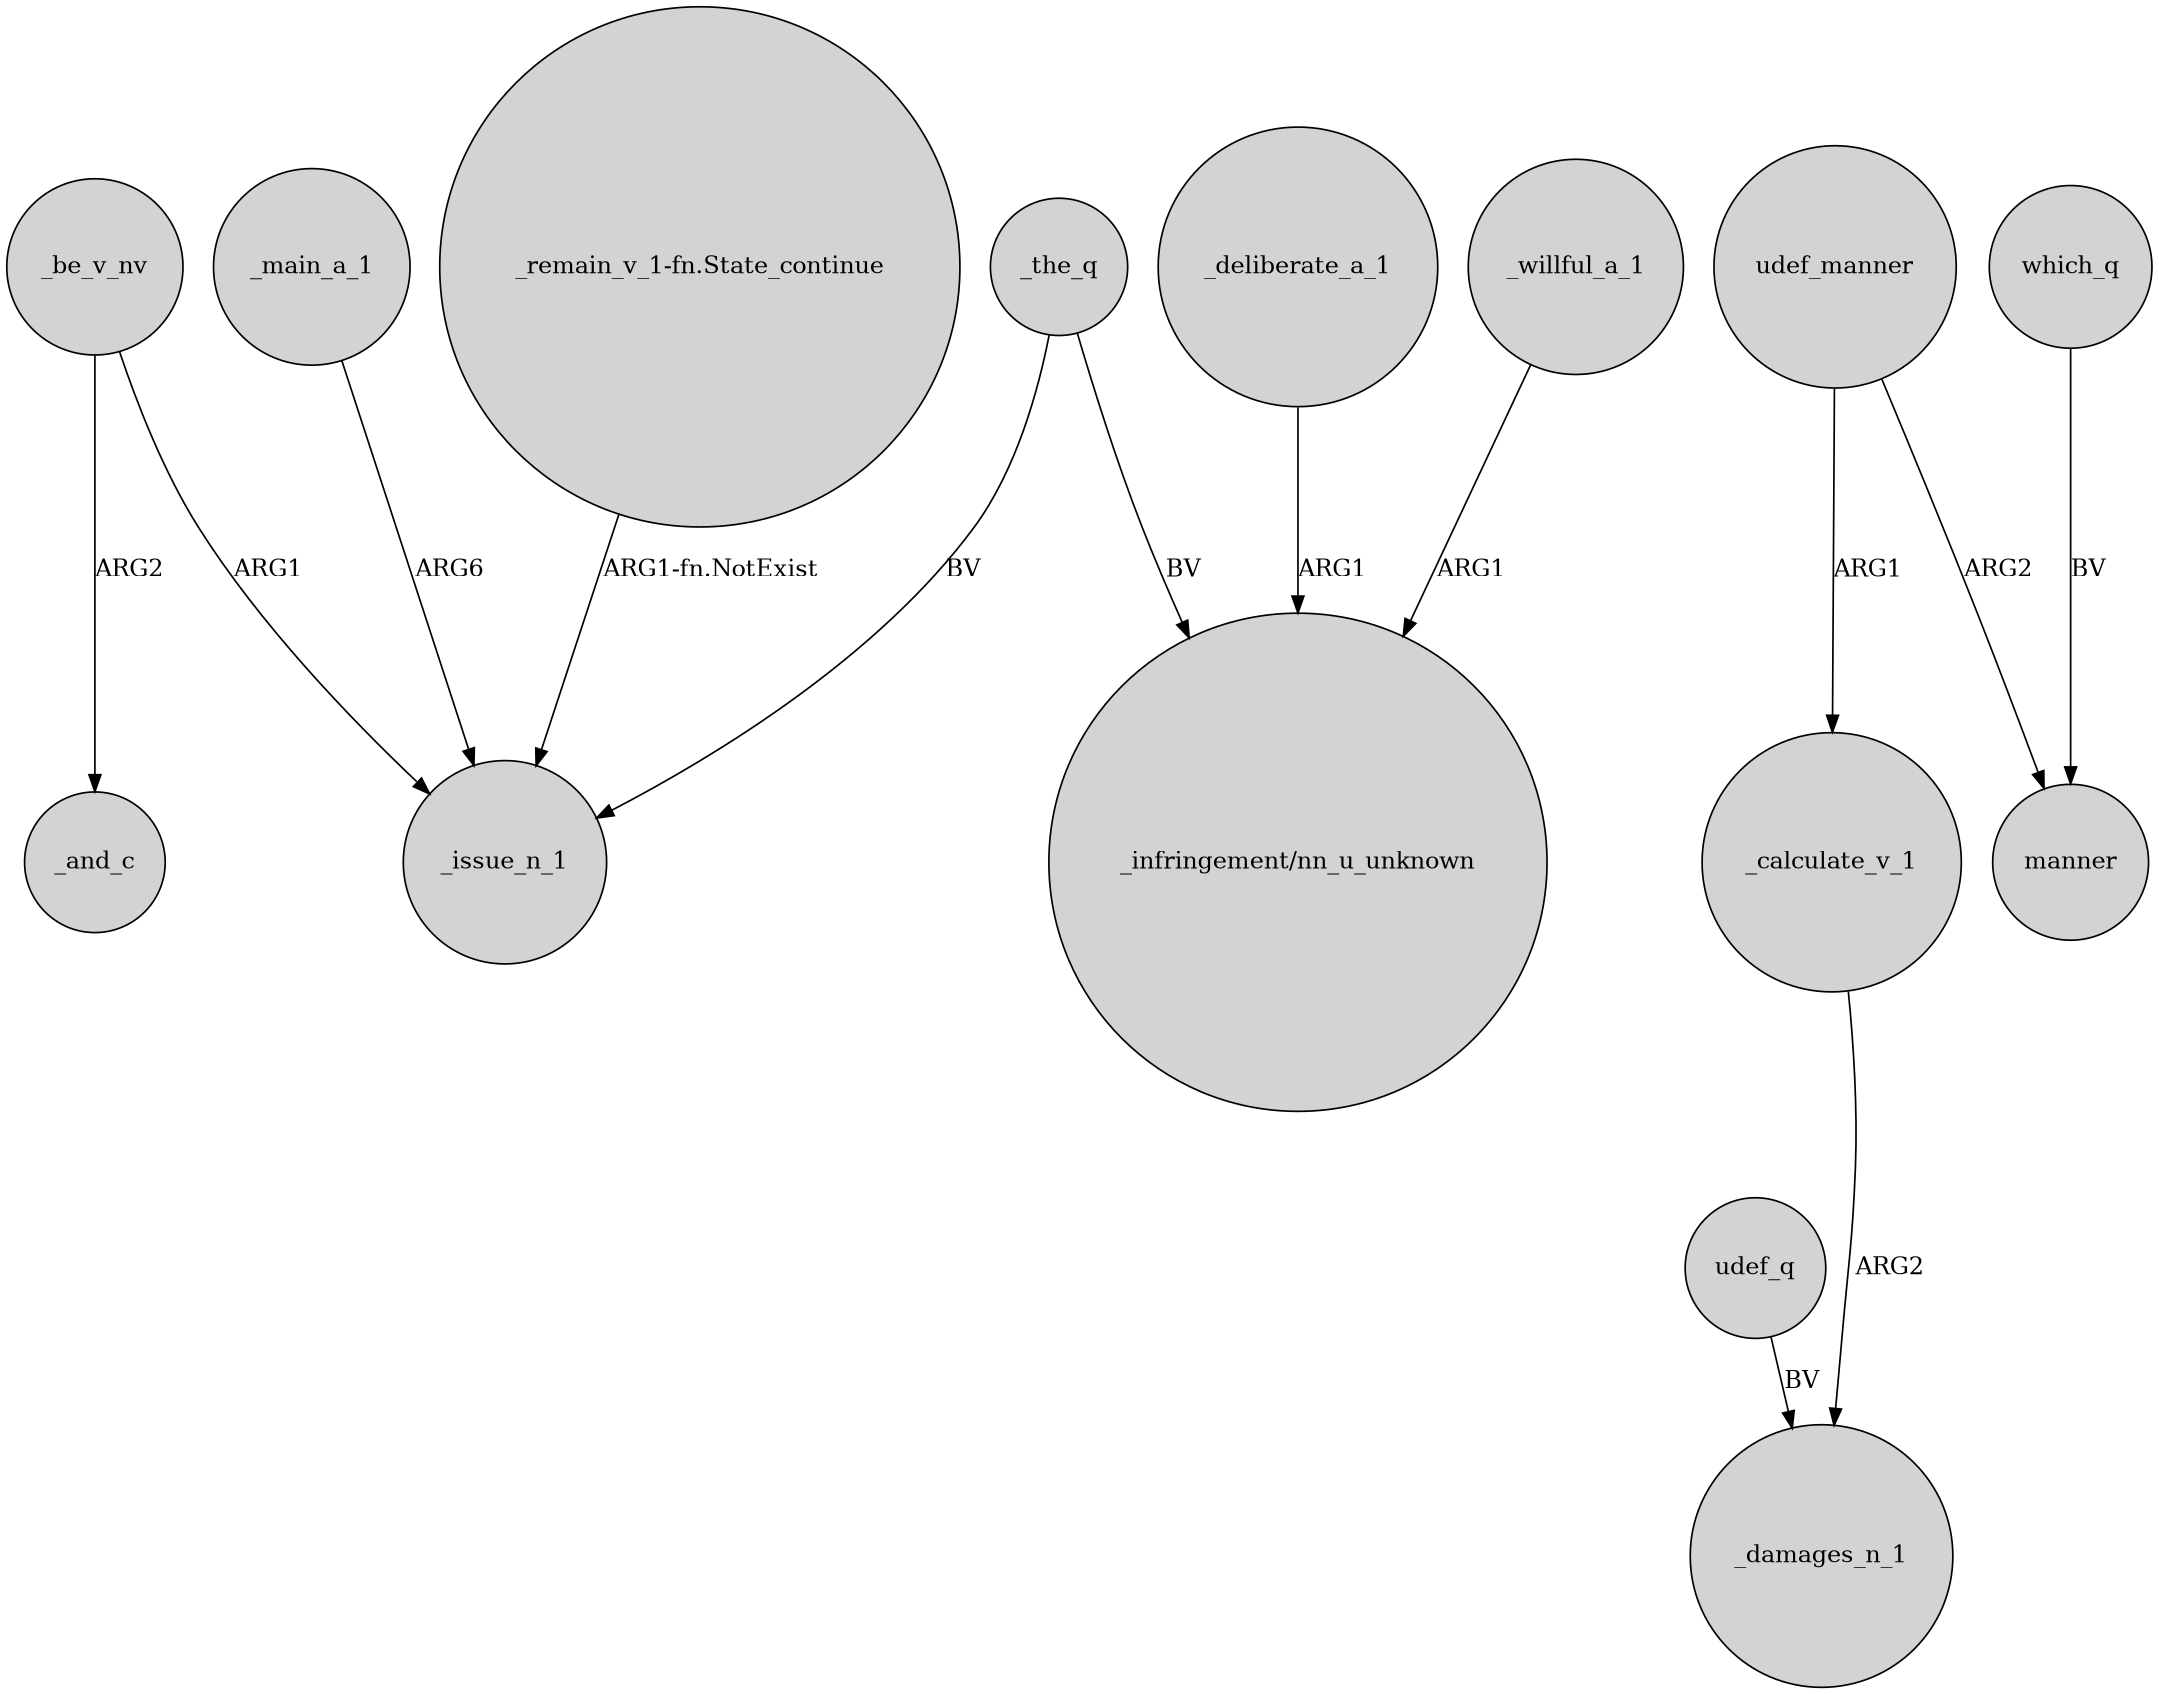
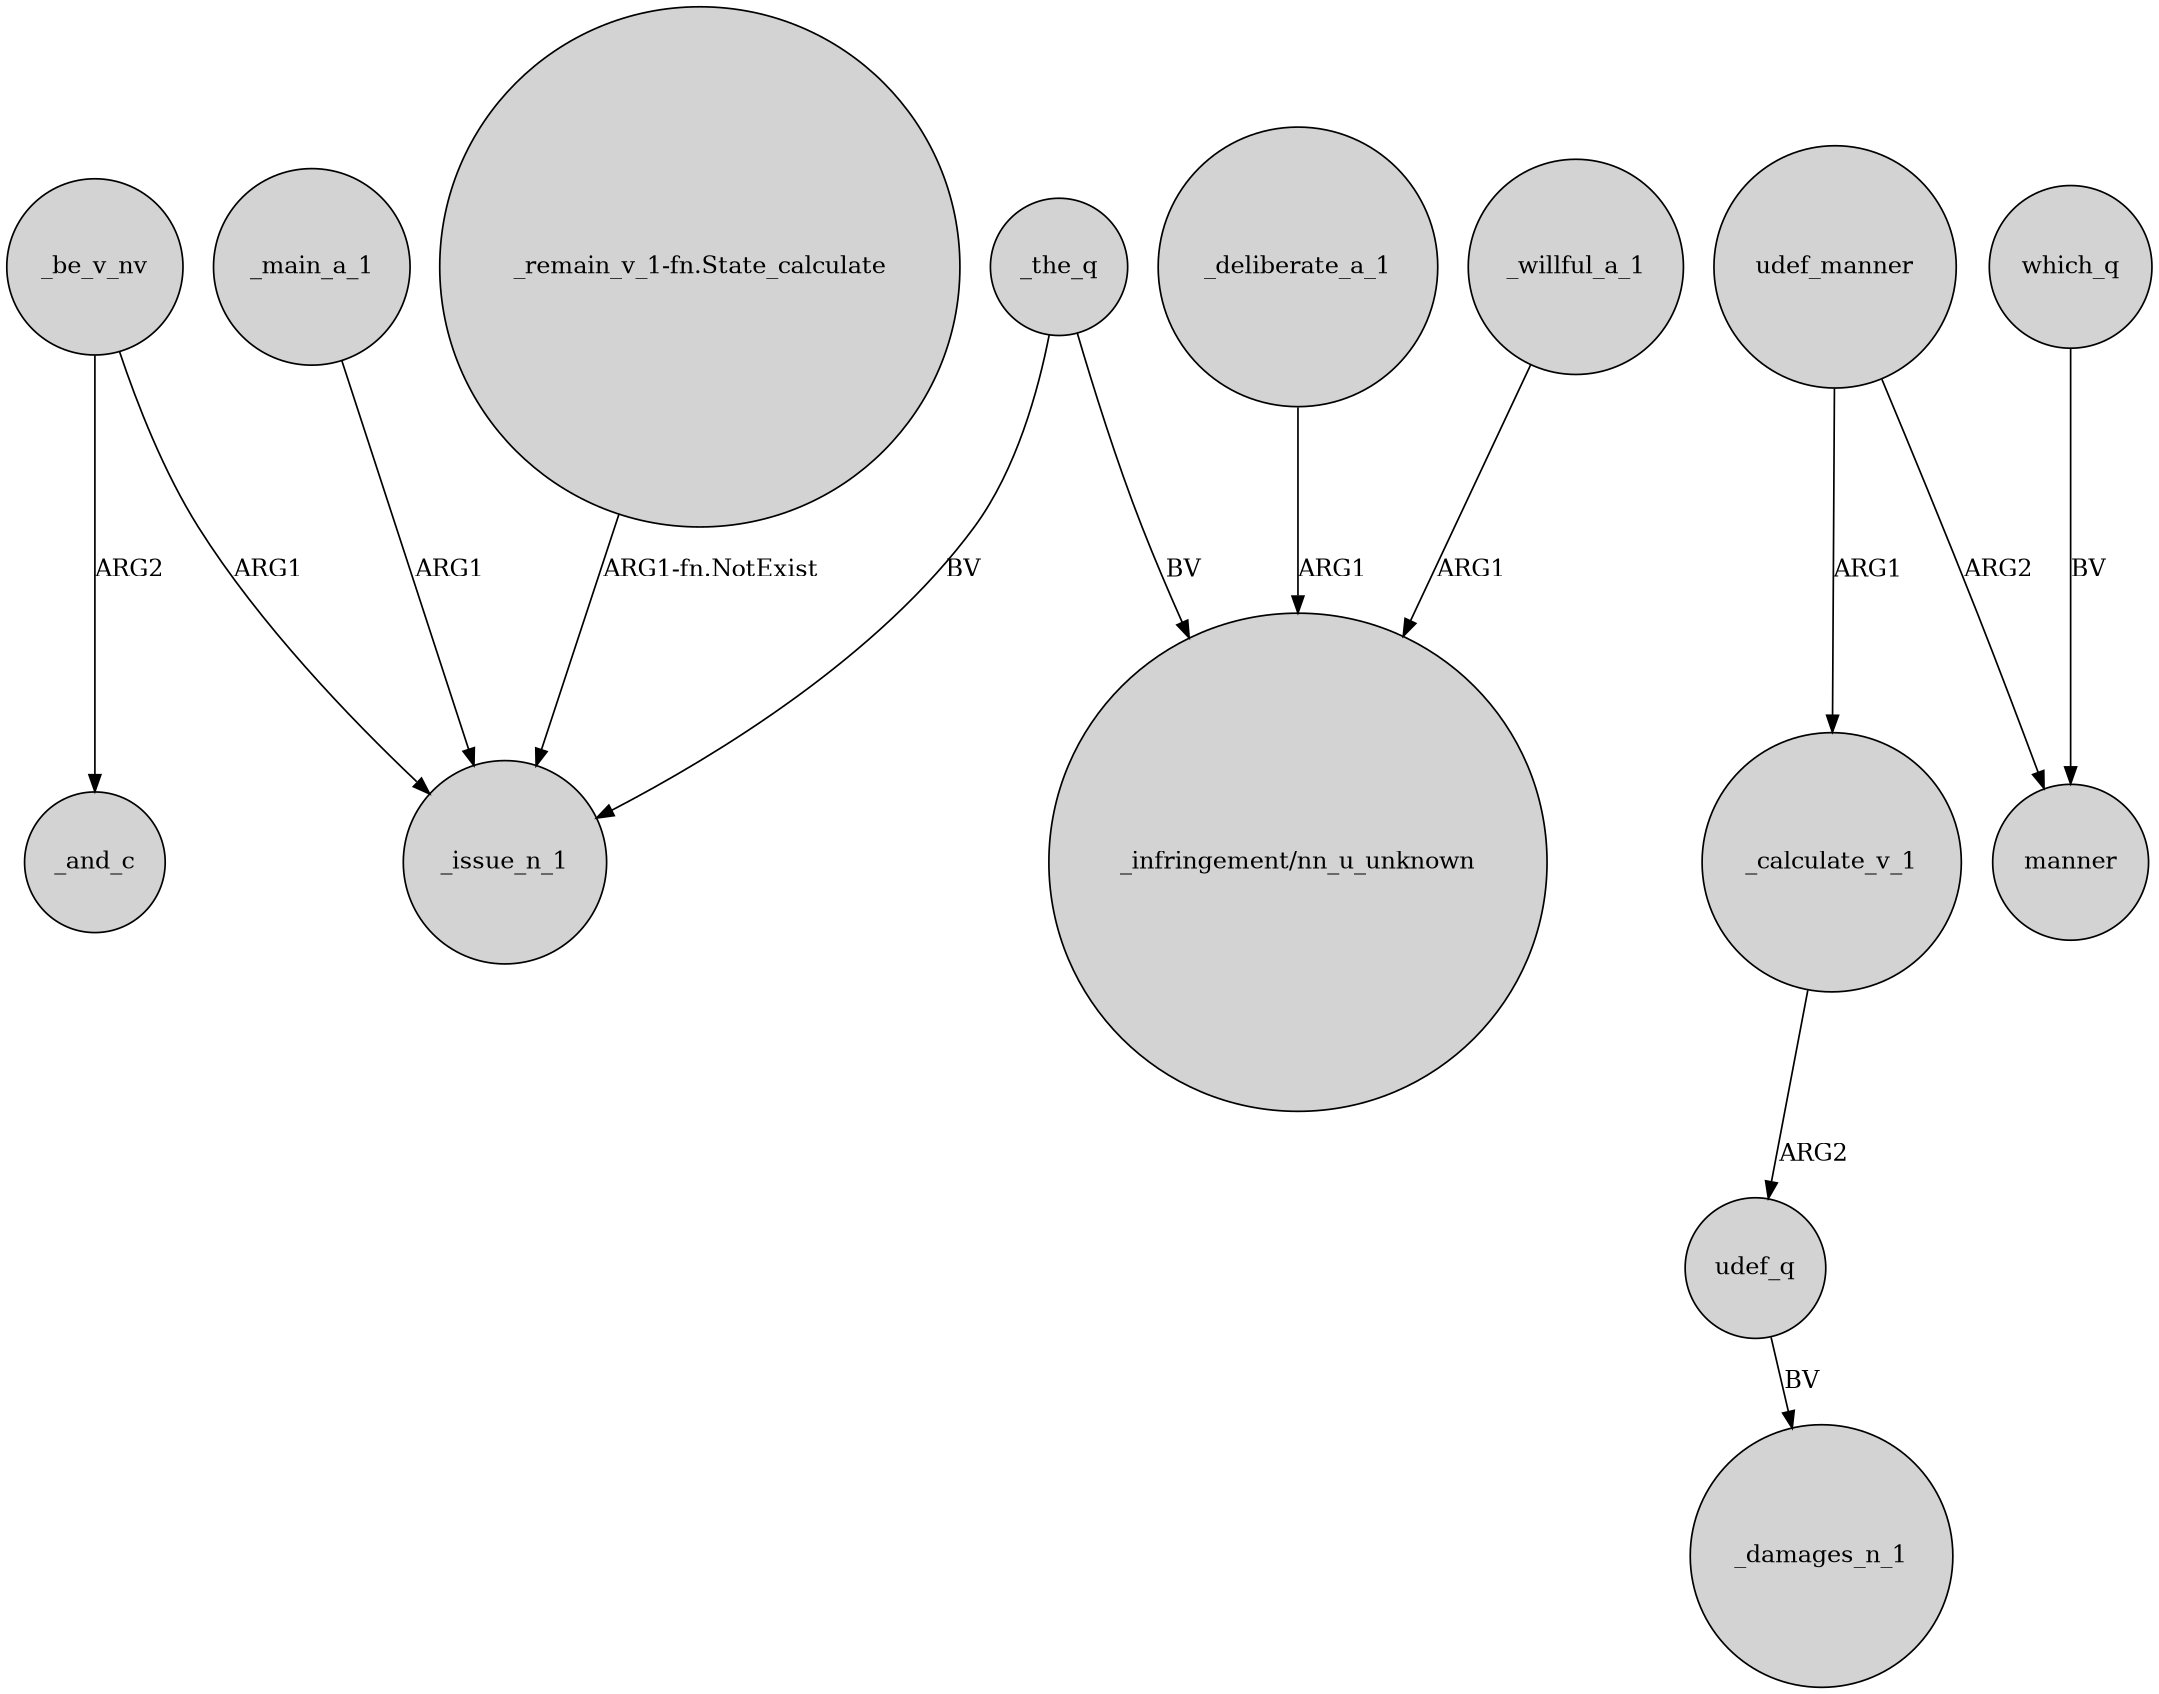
(700, 267) -> (700, 267)
(450, 570) -> (450, 570)
(1854, 1200) -> (1790, 1086)
